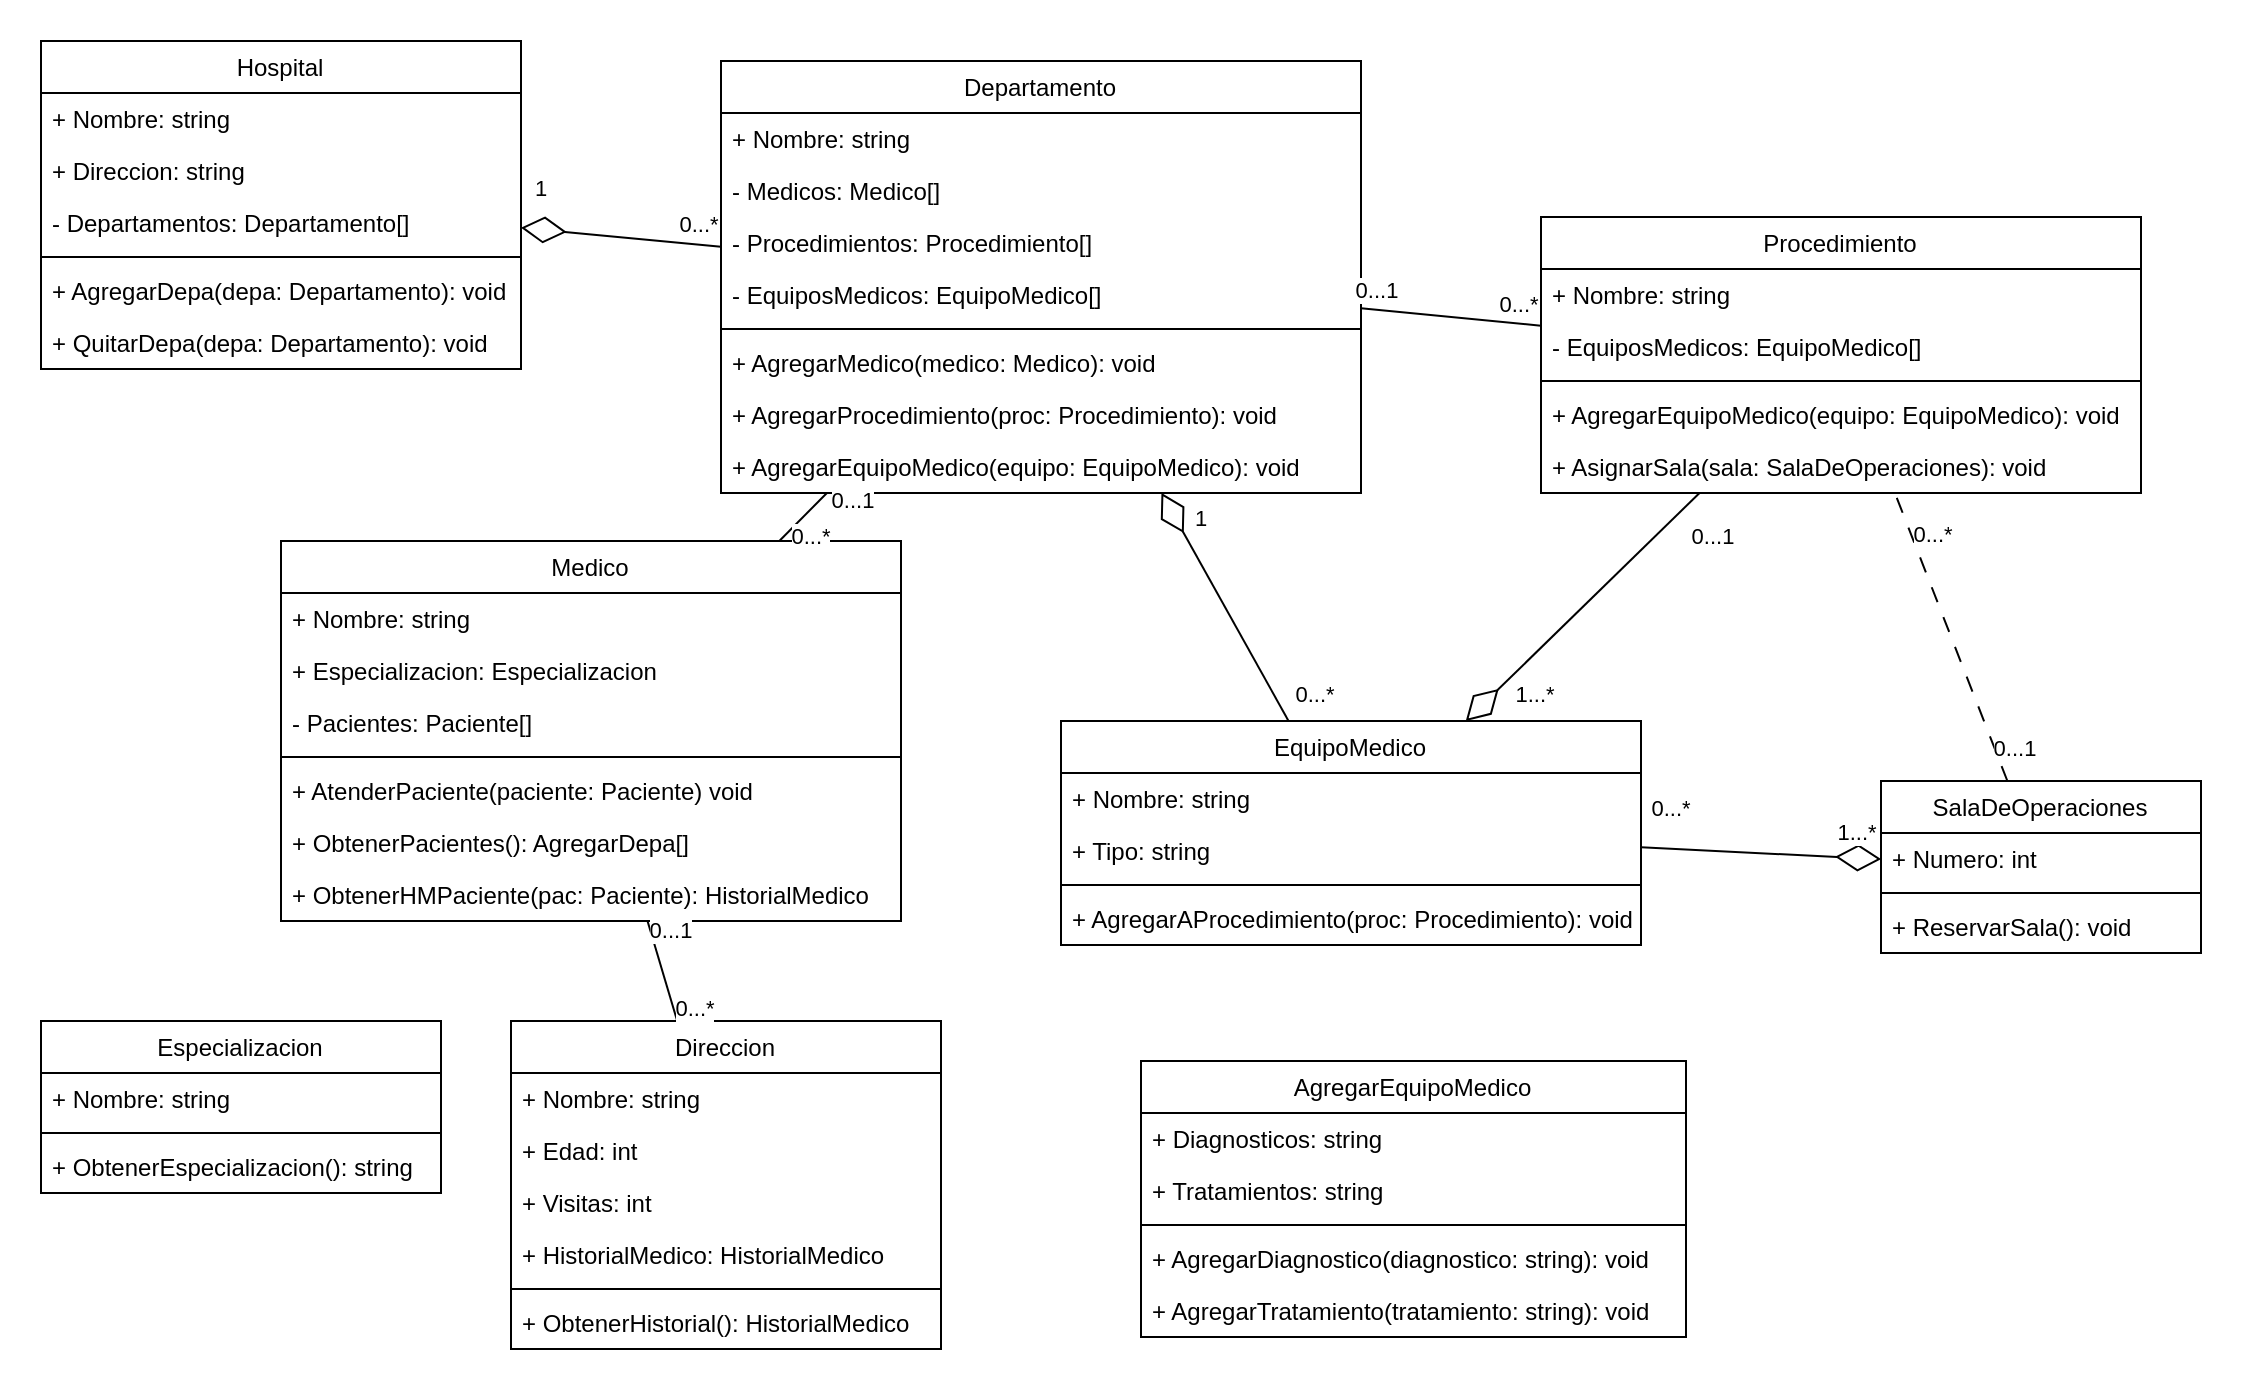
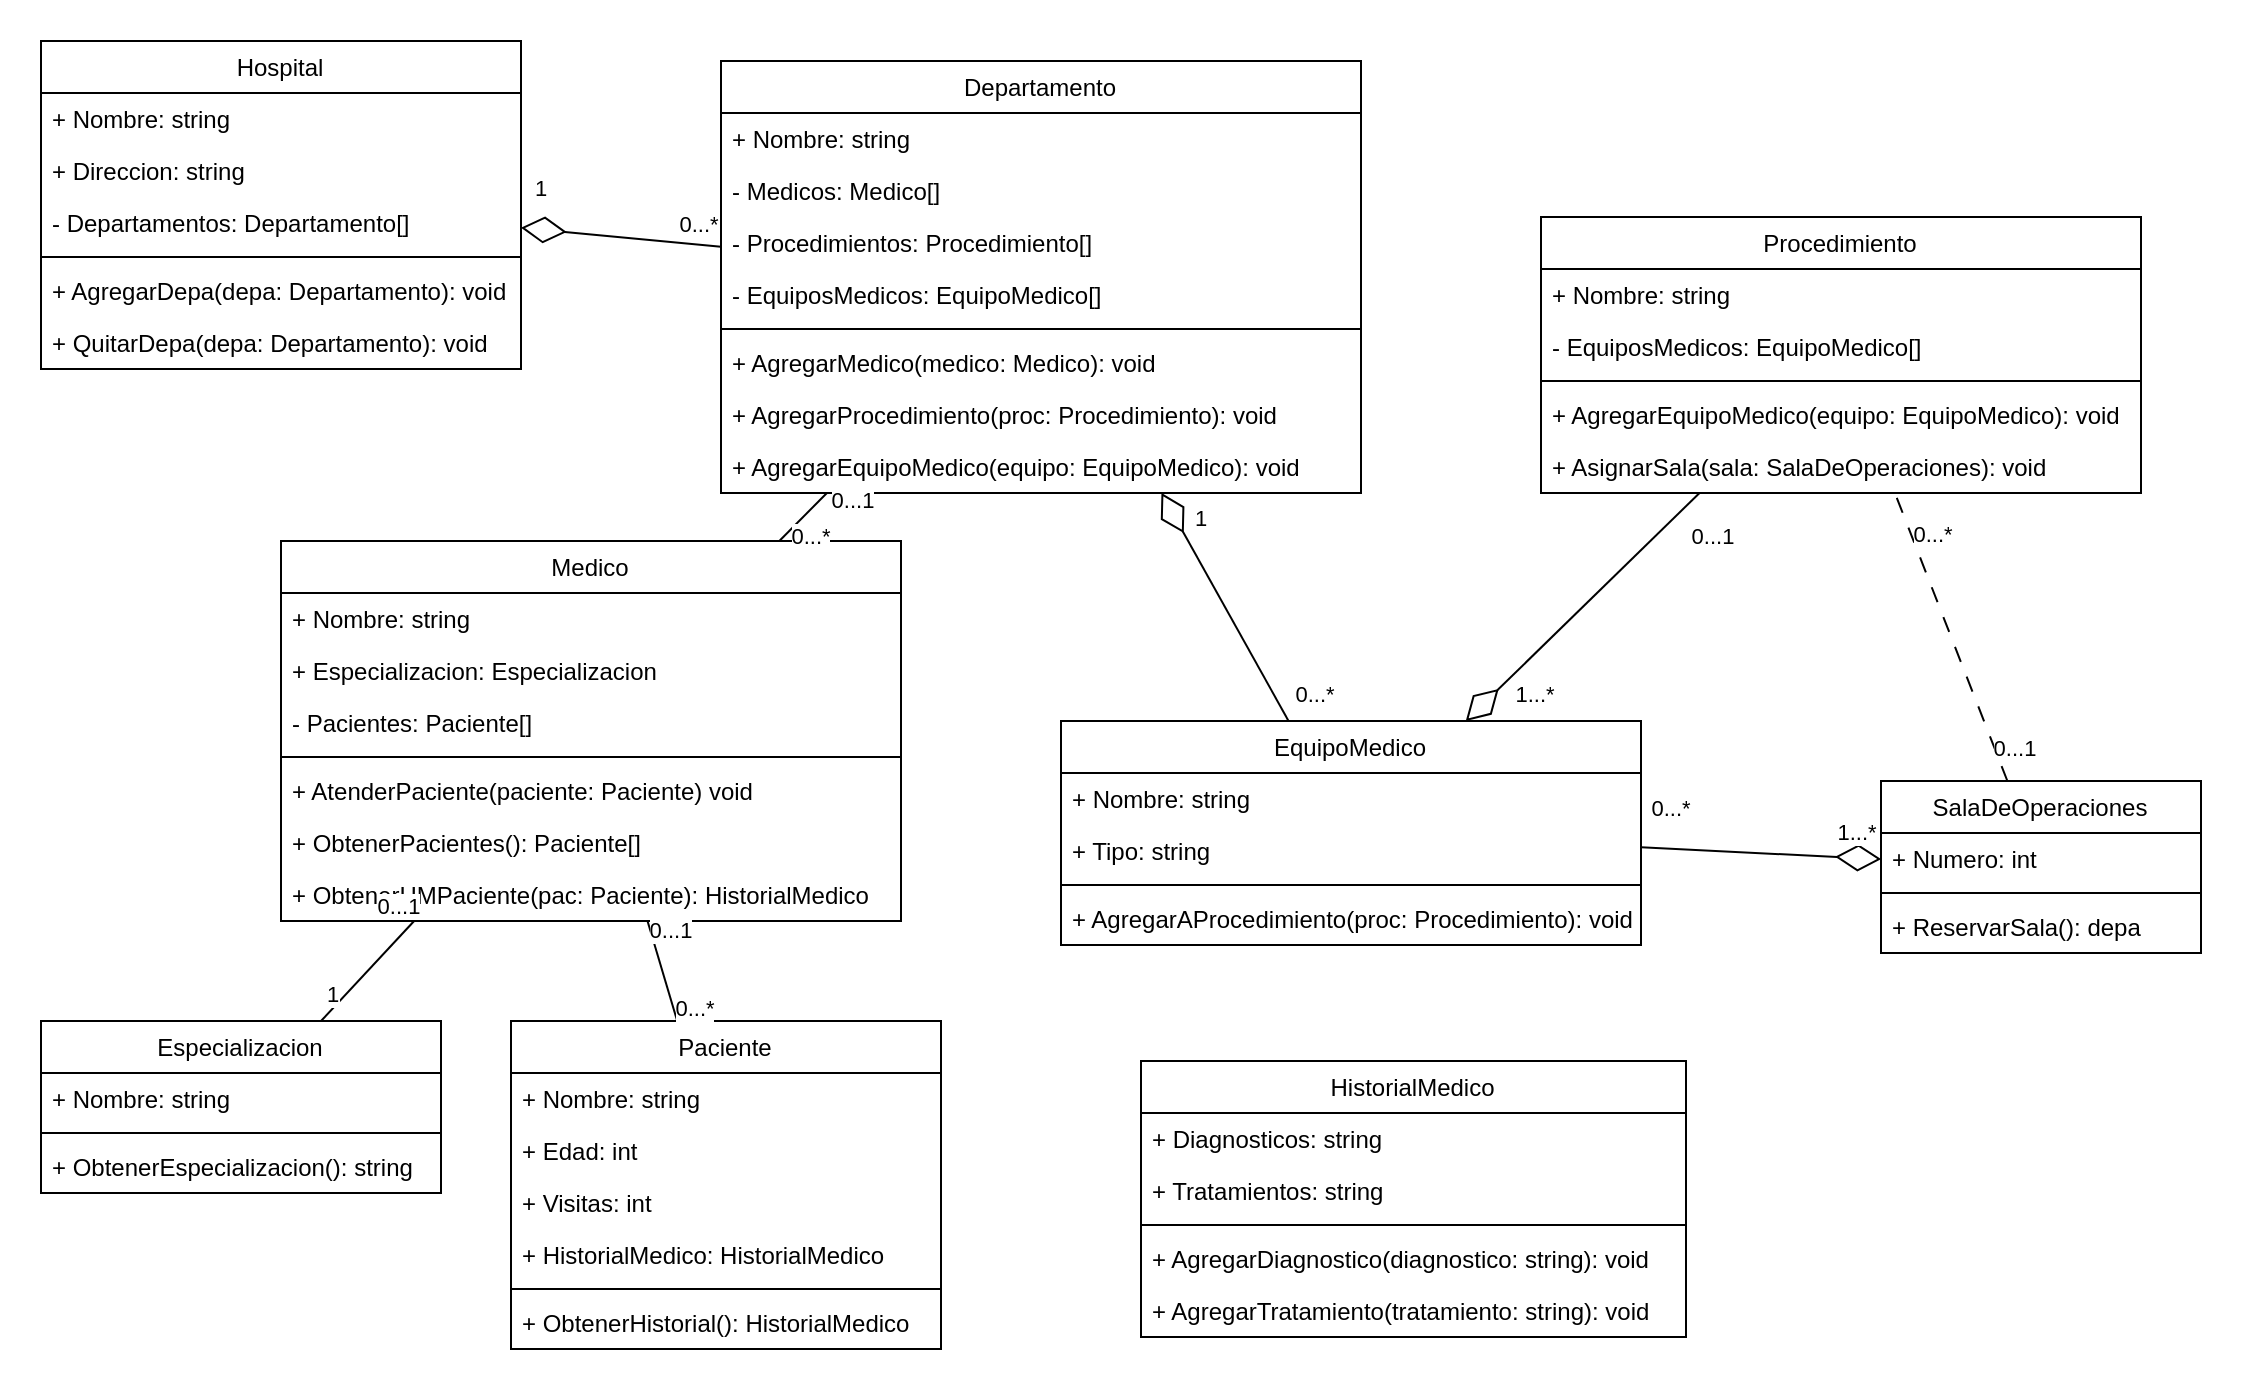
(1451, 317) -> none
(515, 844) -> (491, 844)
(2024, 928) -> (2027, 928)
none -> (366, 973)
(725, 1048) -> (725, 1048)
(1413, 1088) -> (1413, 1088)
